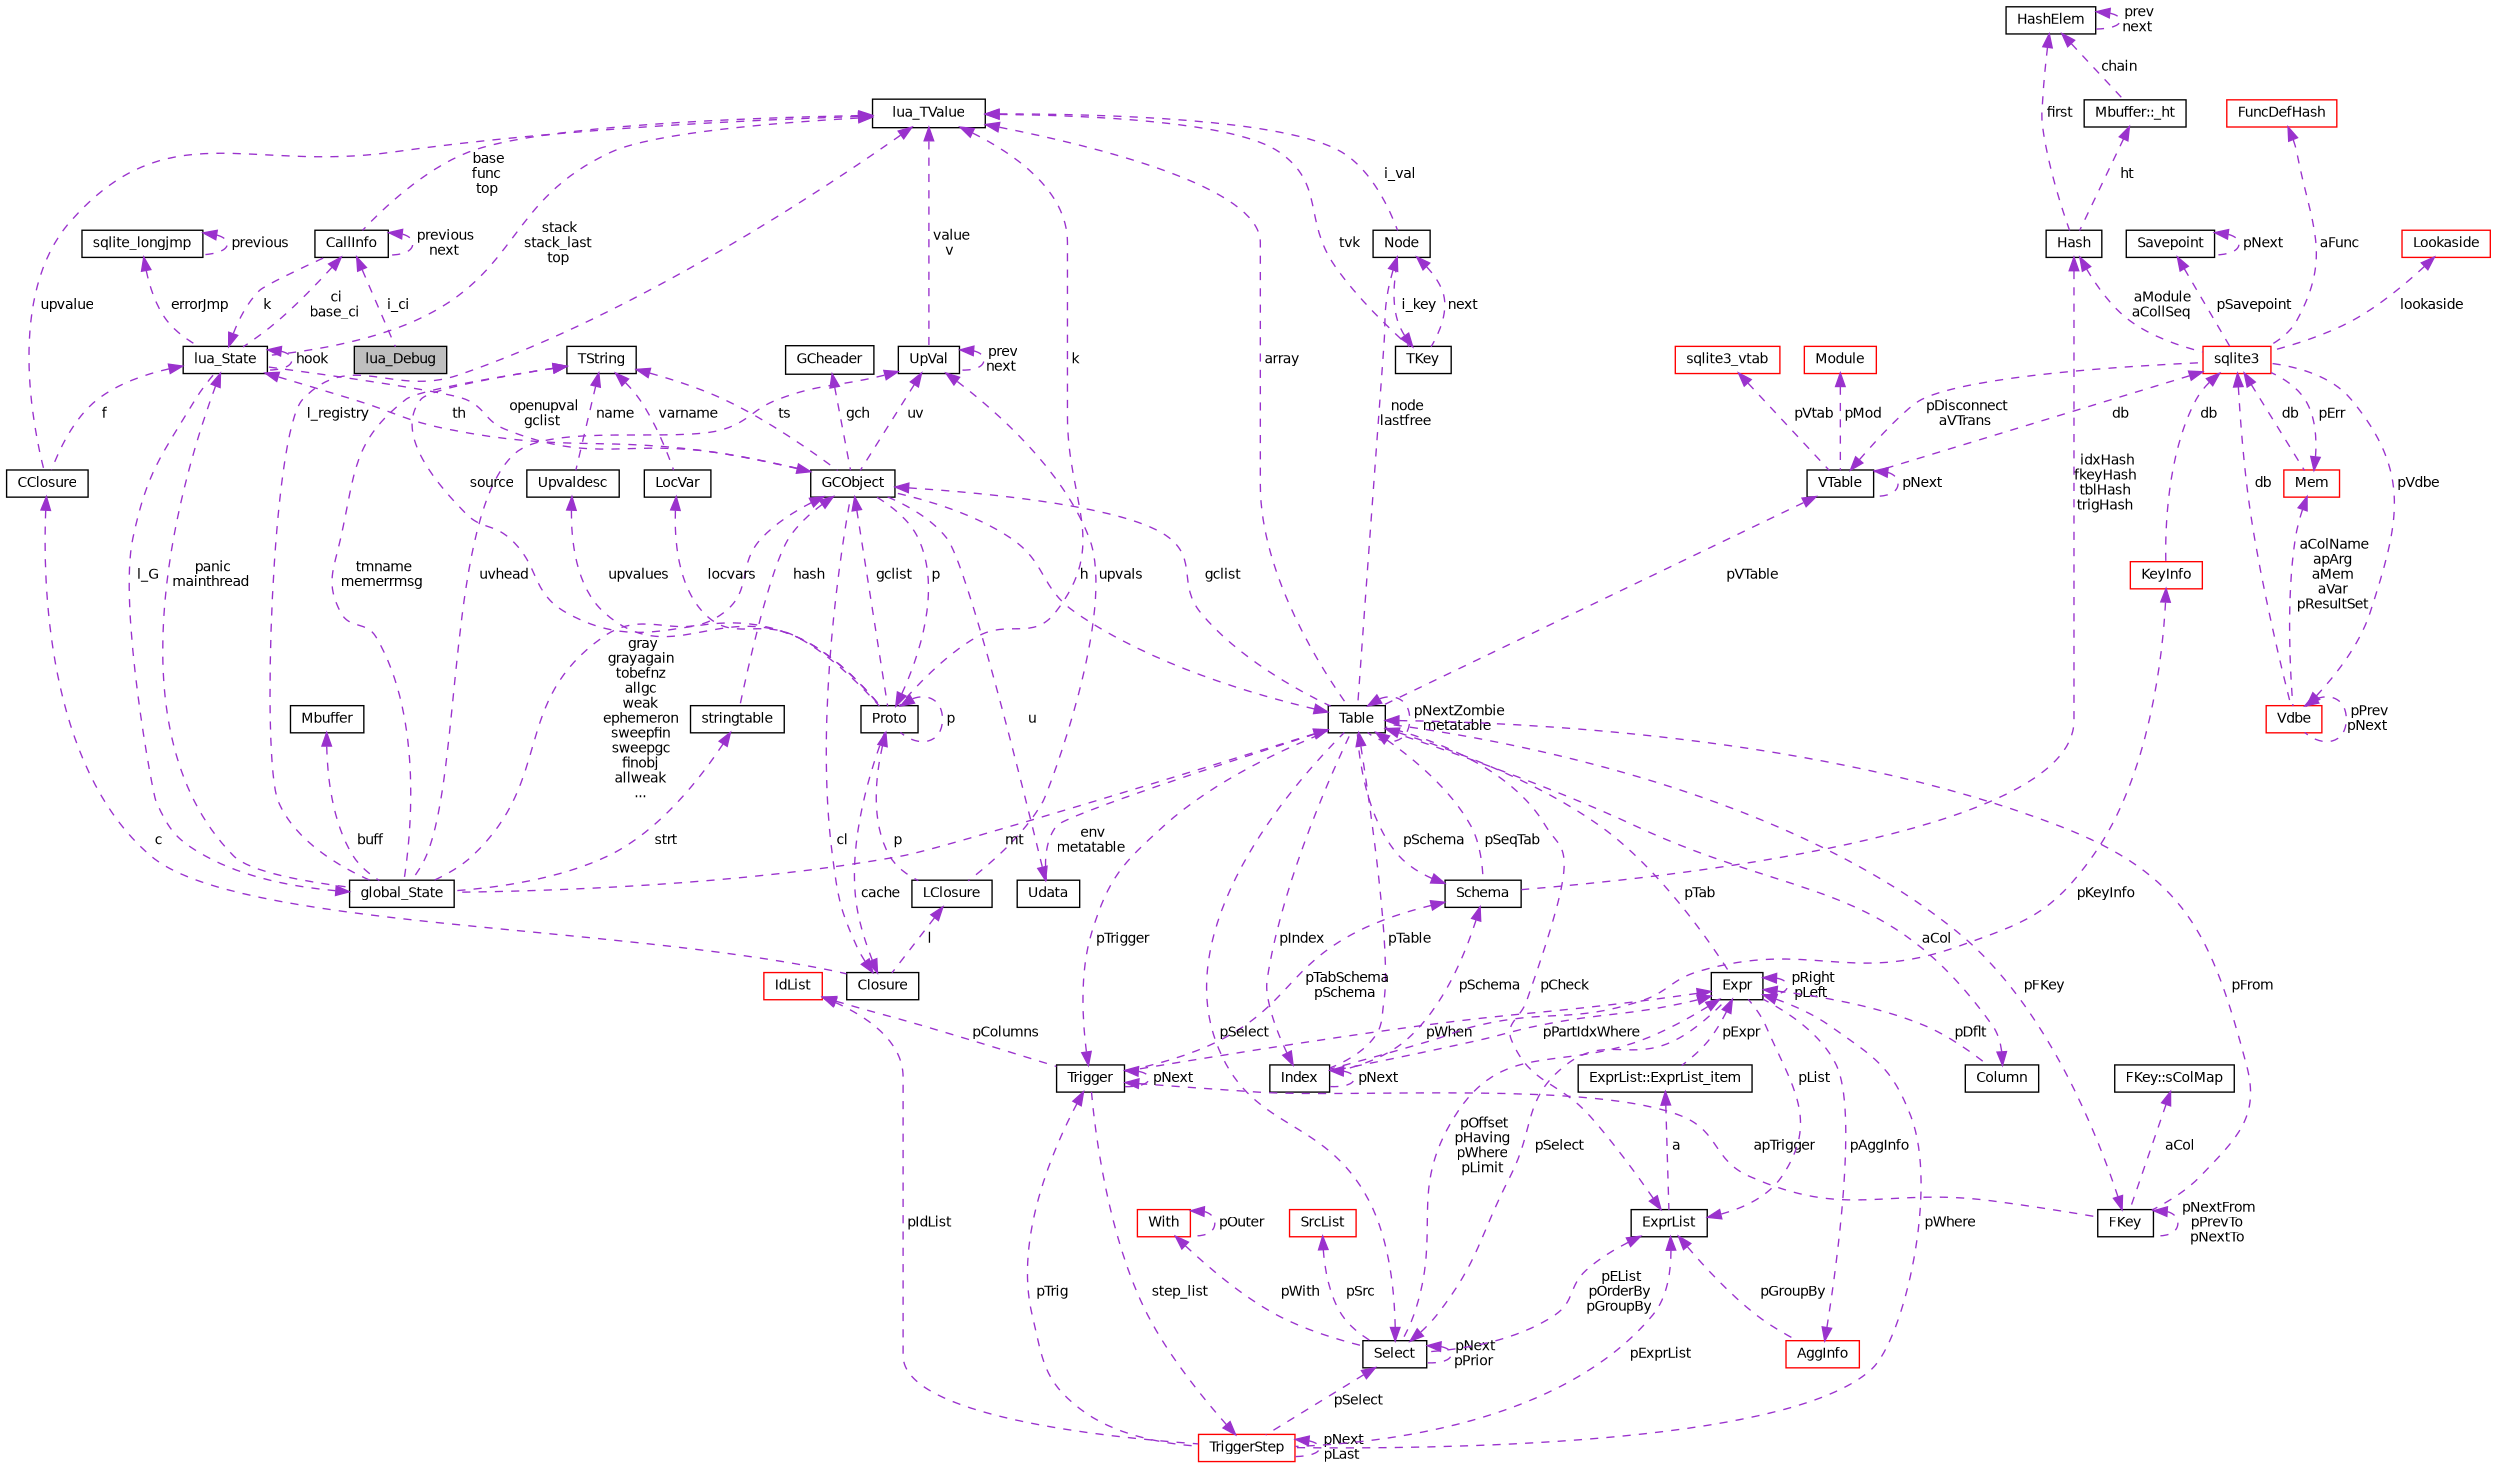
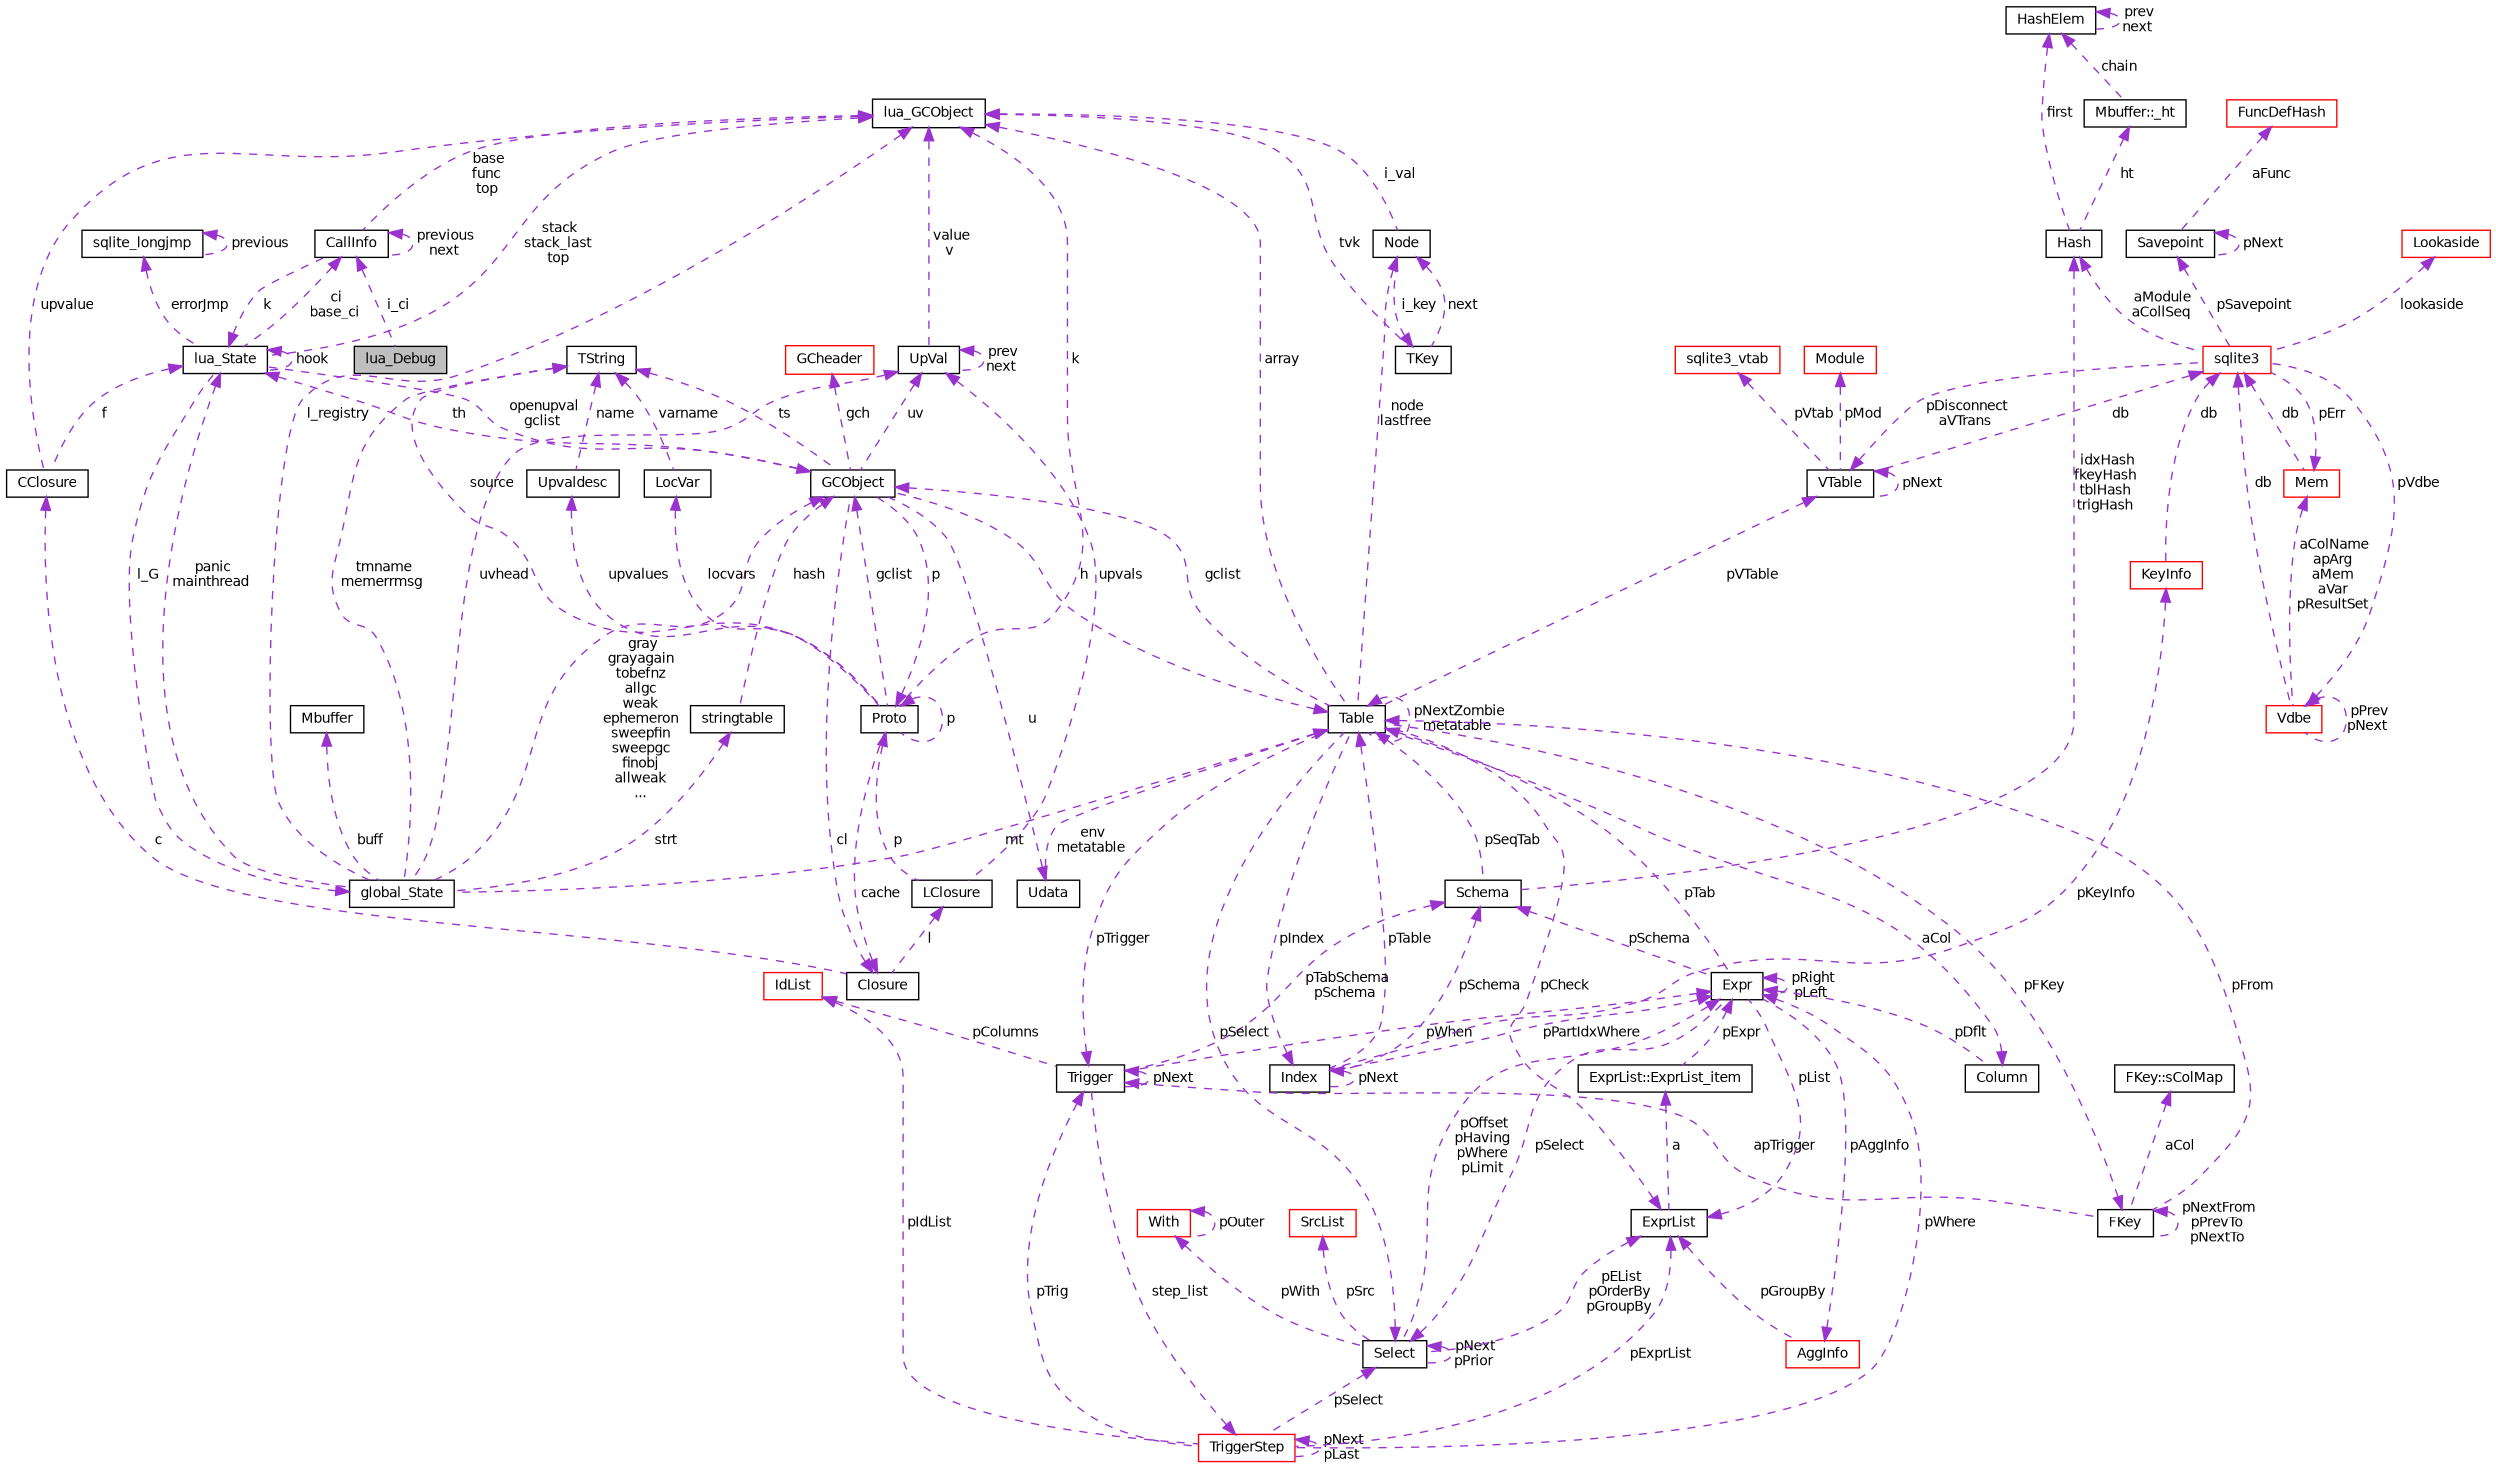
(929, 113) -> (929, 113)
(2316, 251) -> (2222, 184)
(830, 360) -> (830, 360)
(1383, 832) -> (1620, 944)
